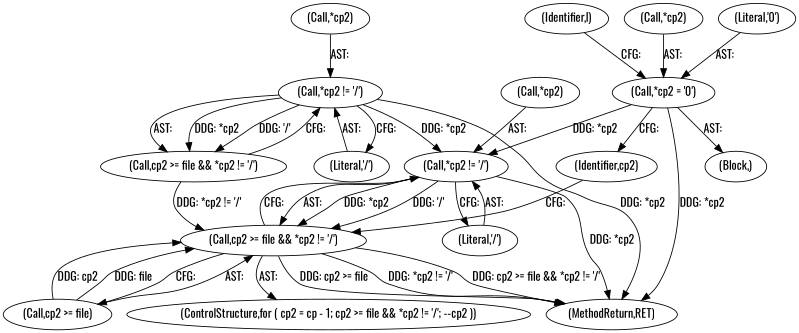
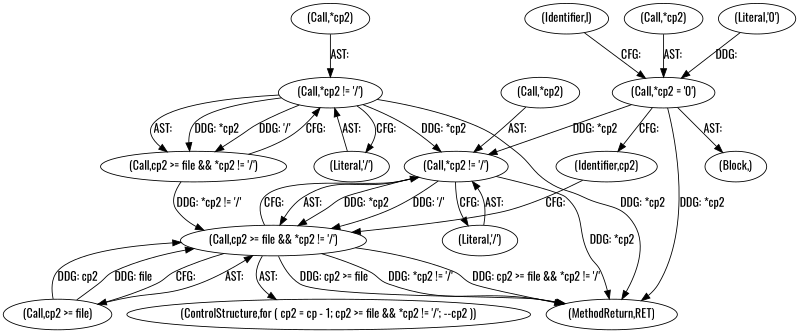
(726, 56) -> (728, 56)
